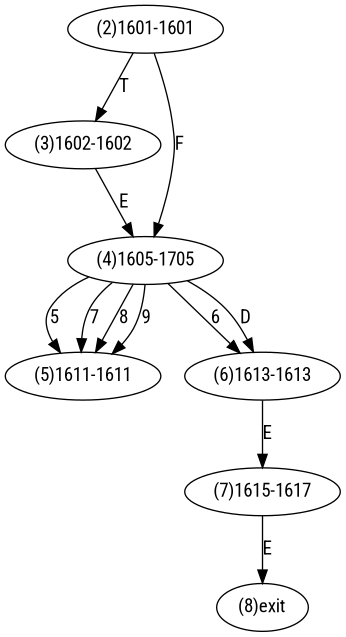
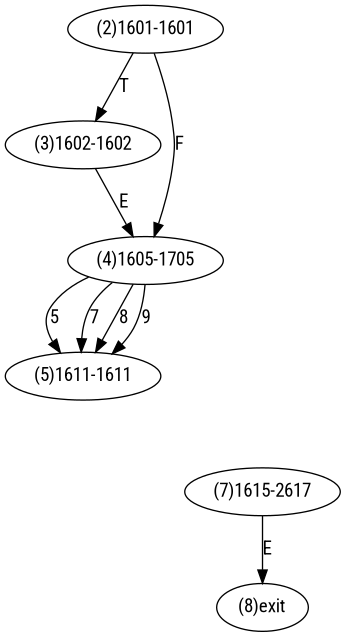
(263, 376) -> none
(263, 492) -> (263, 492)
